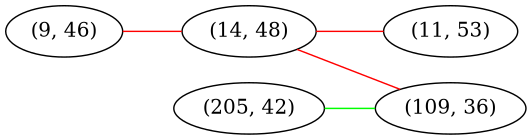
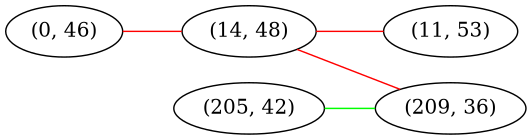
(64, 31) -> (64, 31)
(451, 108) -> (451, 108)
